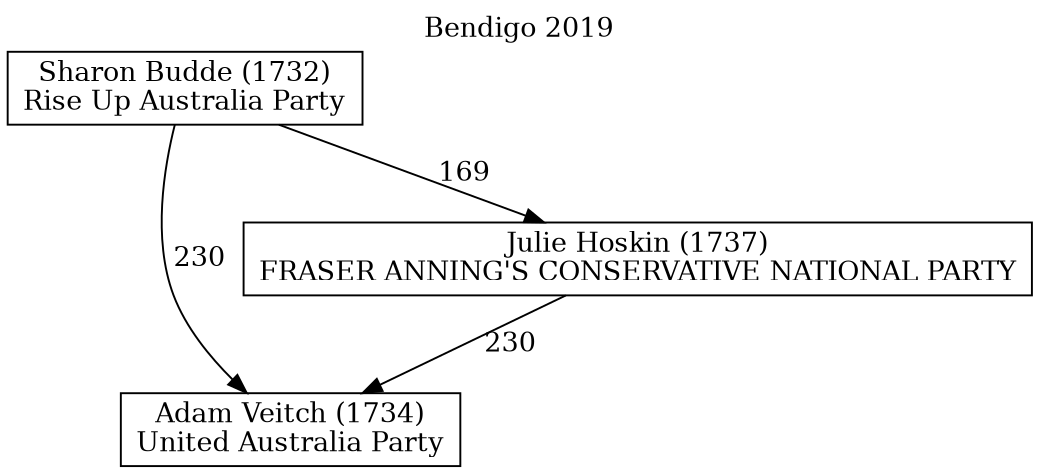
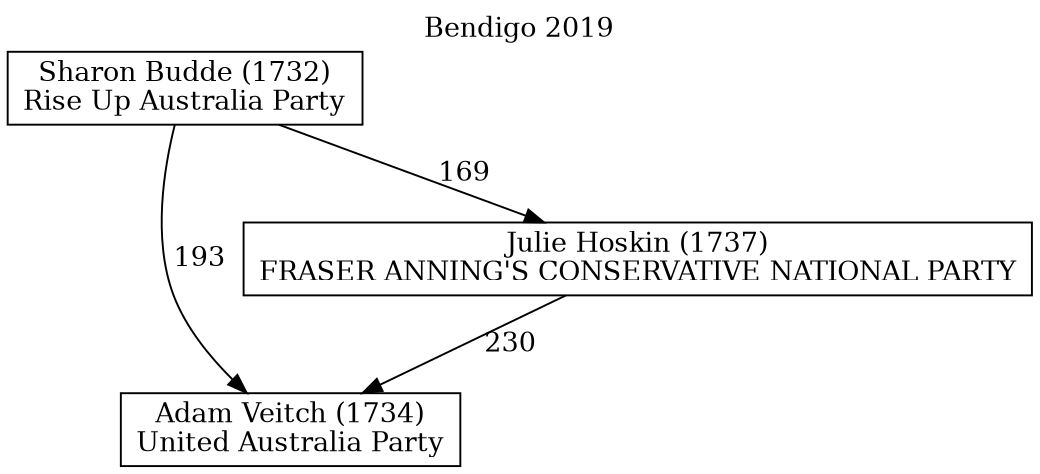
(200, 259) -> (200, 259)
